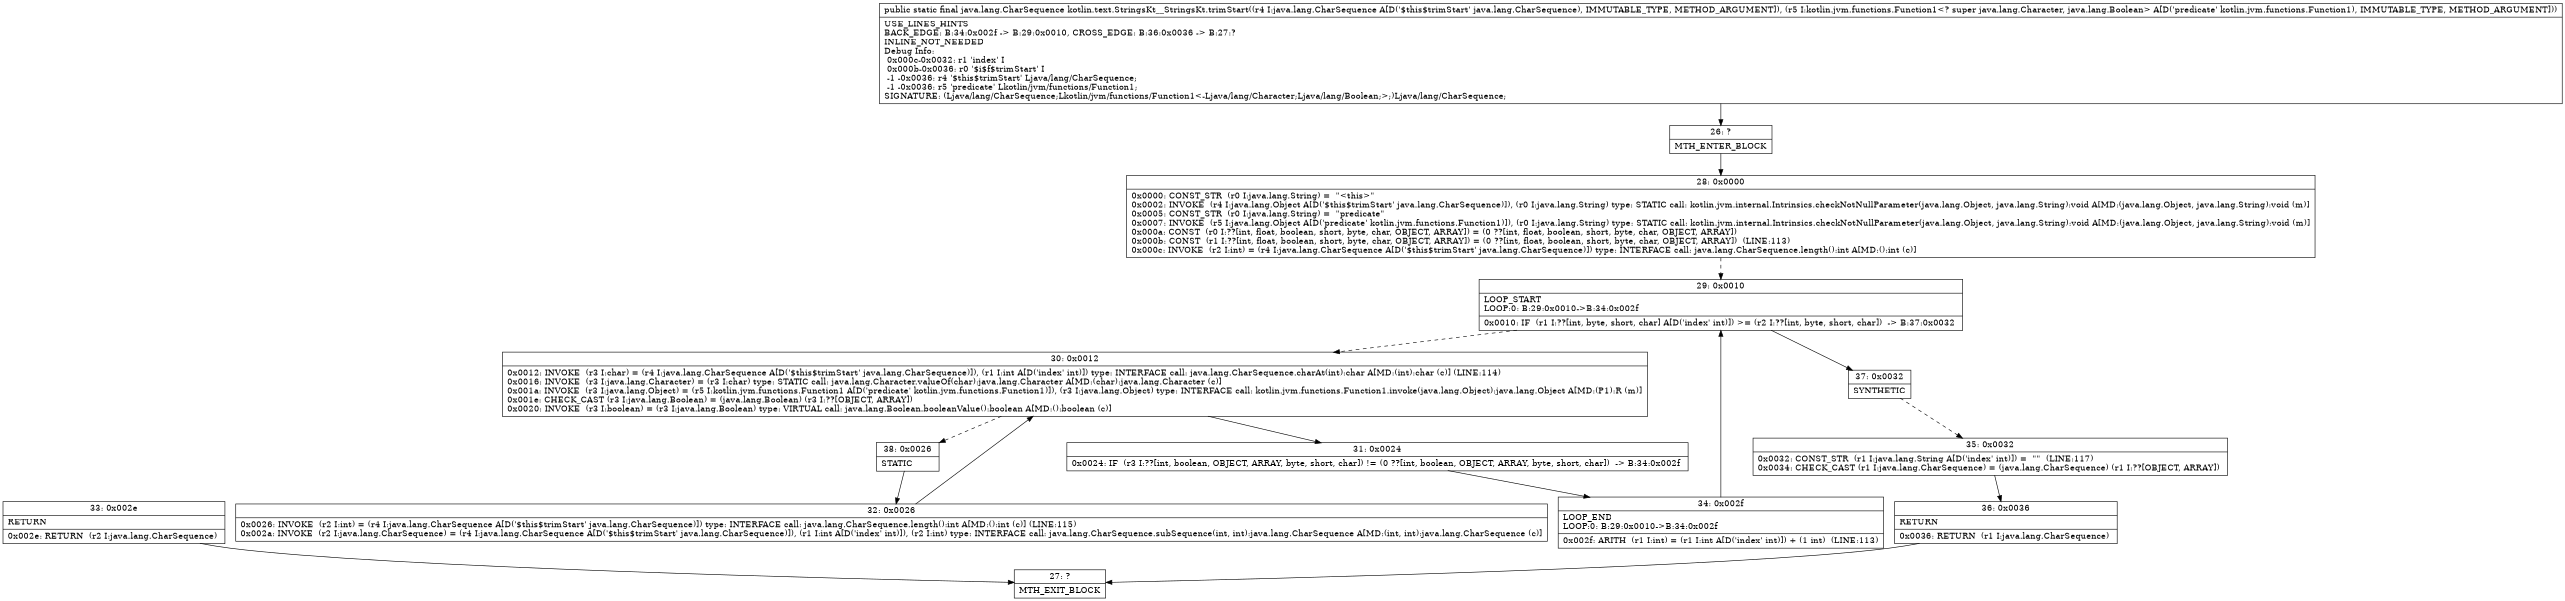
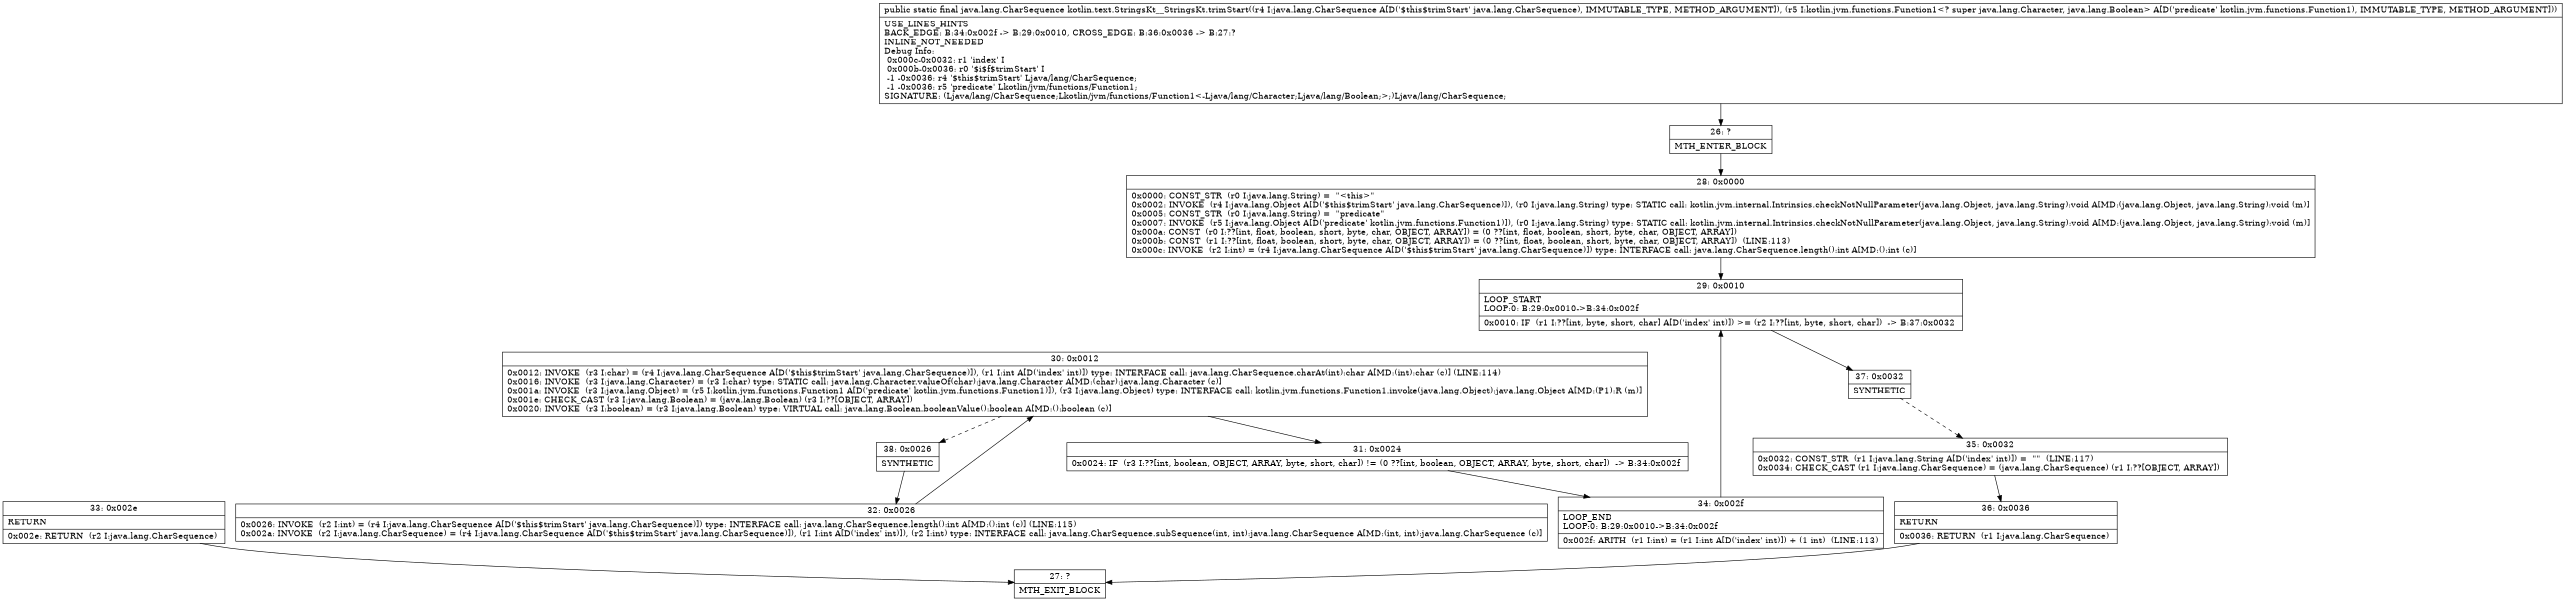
(1721, 266) -> (1721, 266)
(1428, 341) -> none
(897, 464) -> (908, 464)
